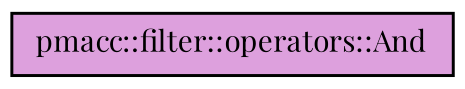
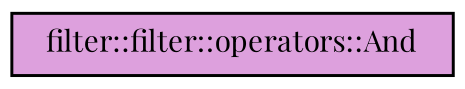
(233, 44) -> (233, 44)
